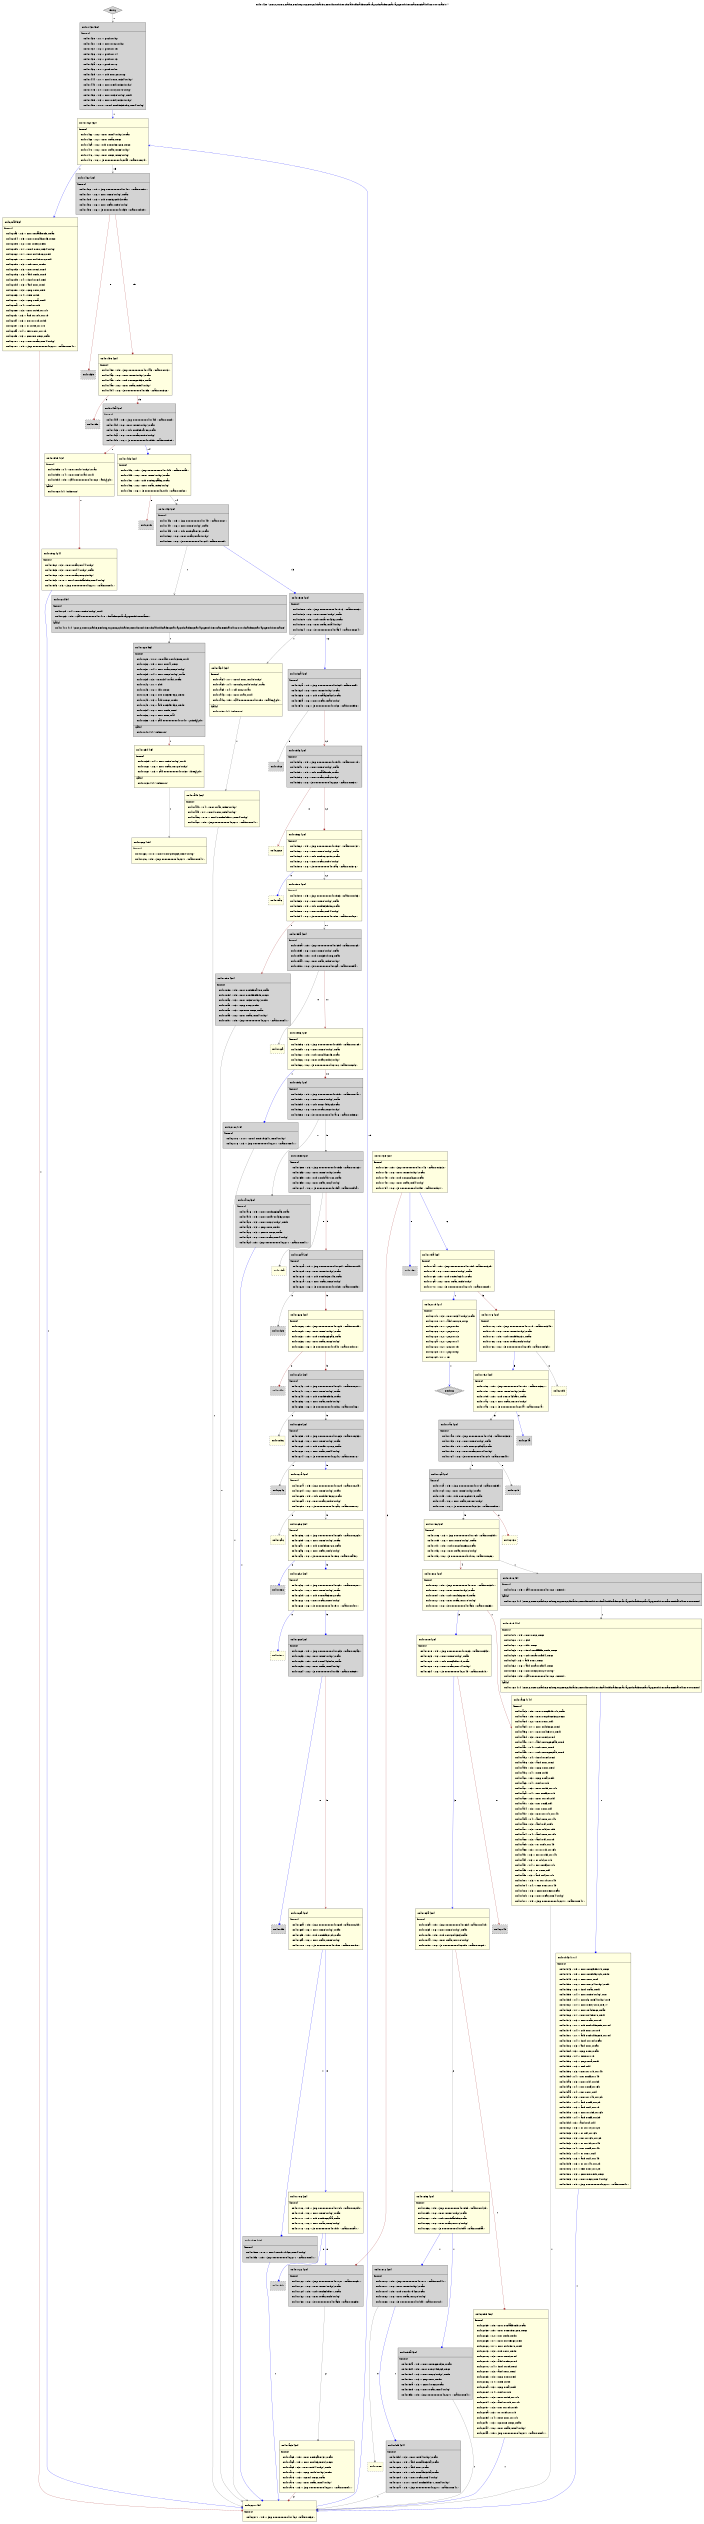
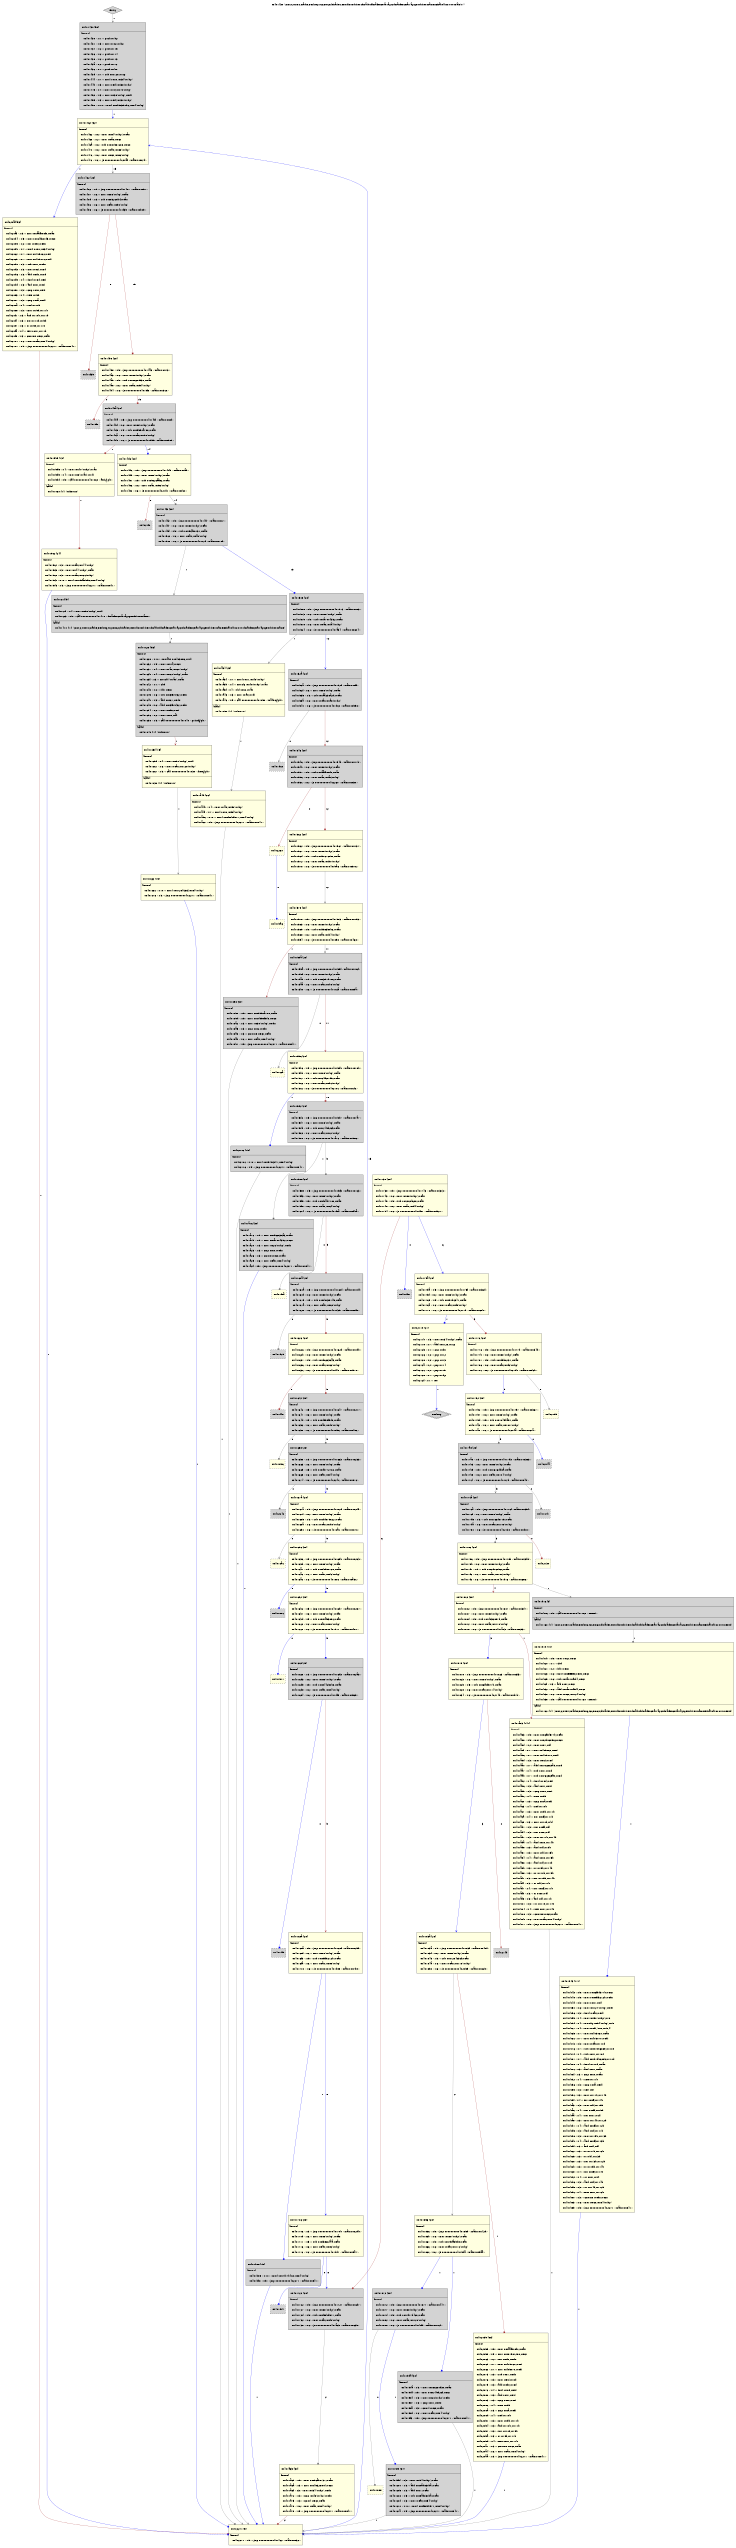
(284, 882) -> (277, 886)
none -> (196, 1720)
